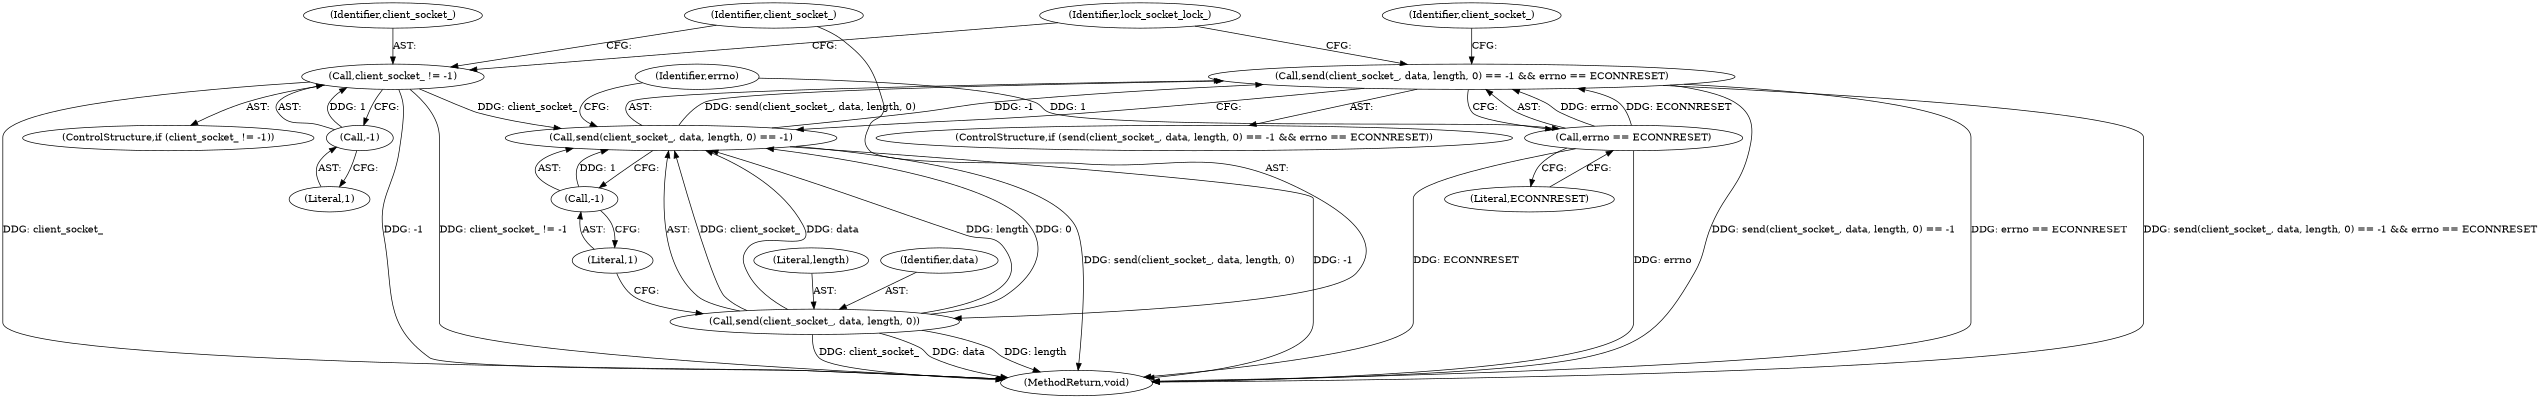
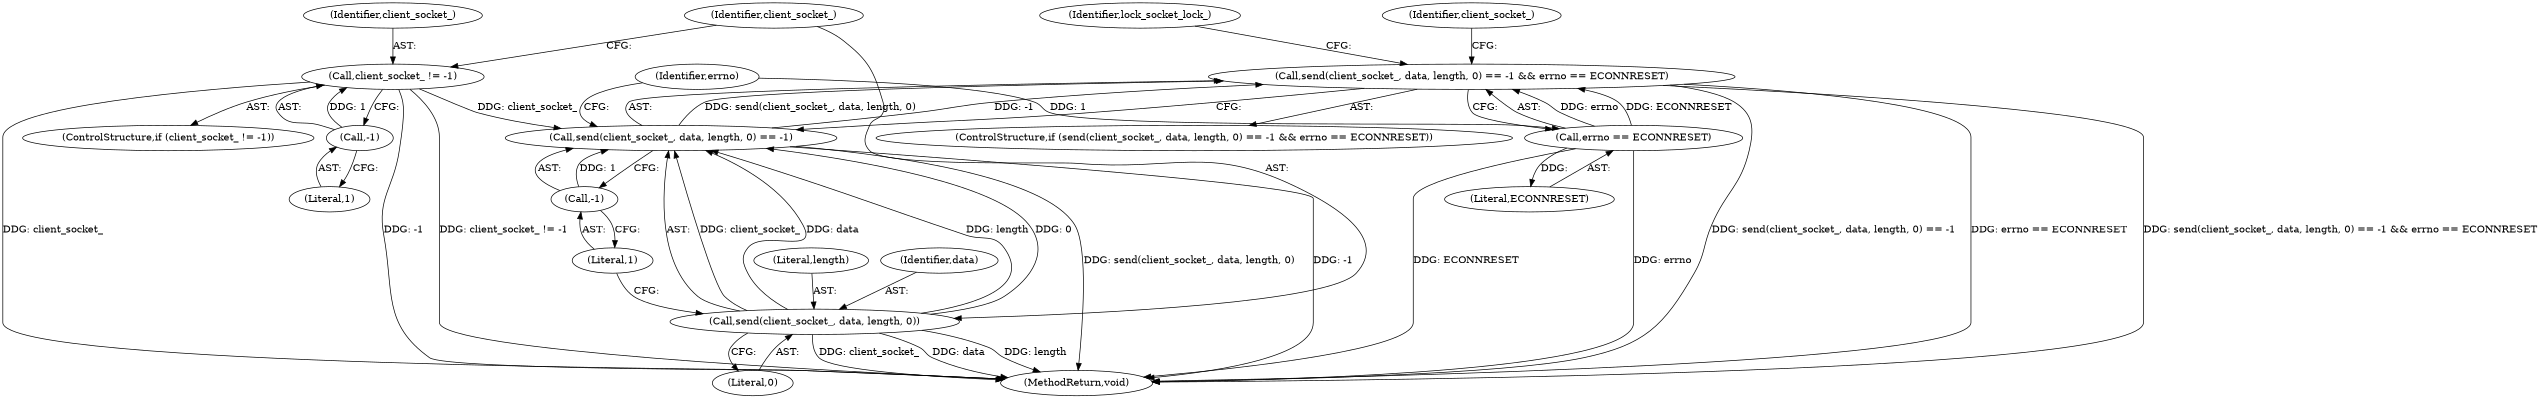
(767, 46) -> none
(1556, 169) -> (1556, 169)
(1601, 169) -> (1601, 169)
none -> (753, 383)
